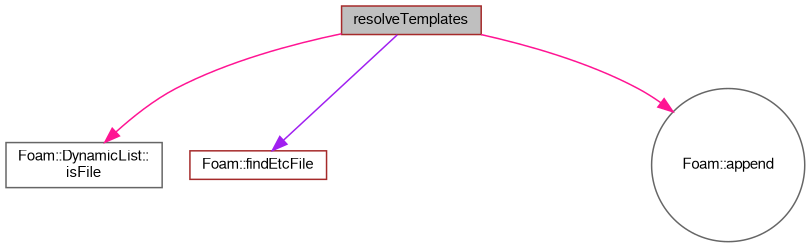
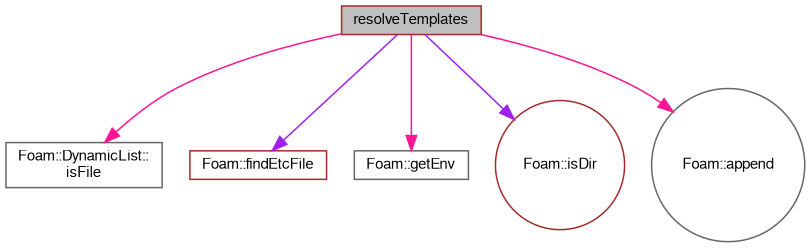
none -> (411, 165)
none -> (560, 165)
